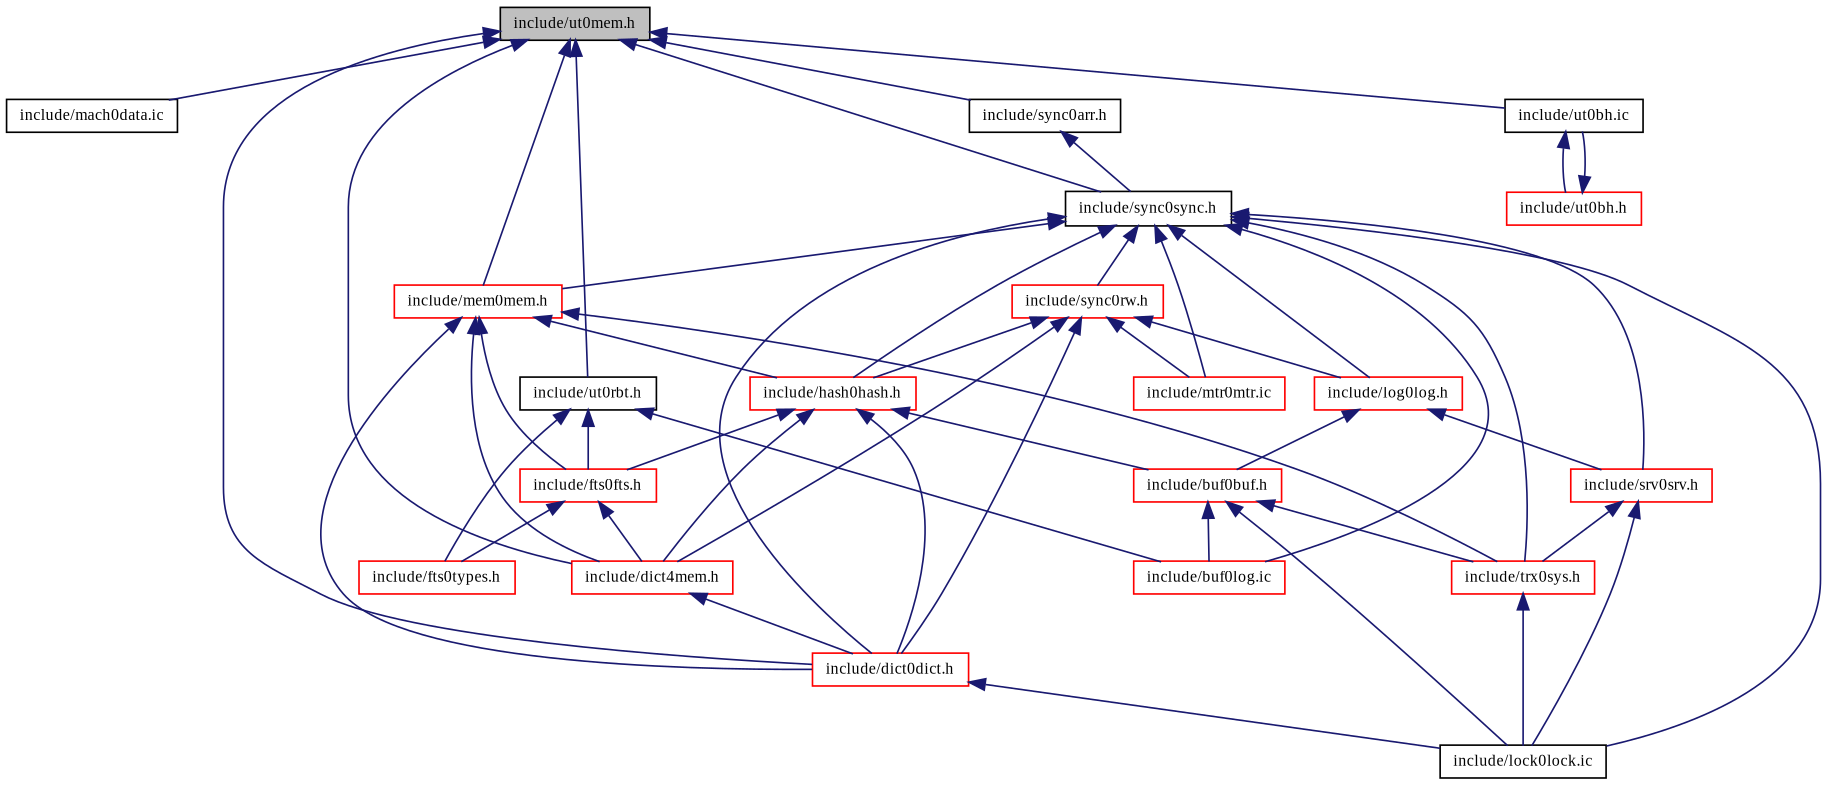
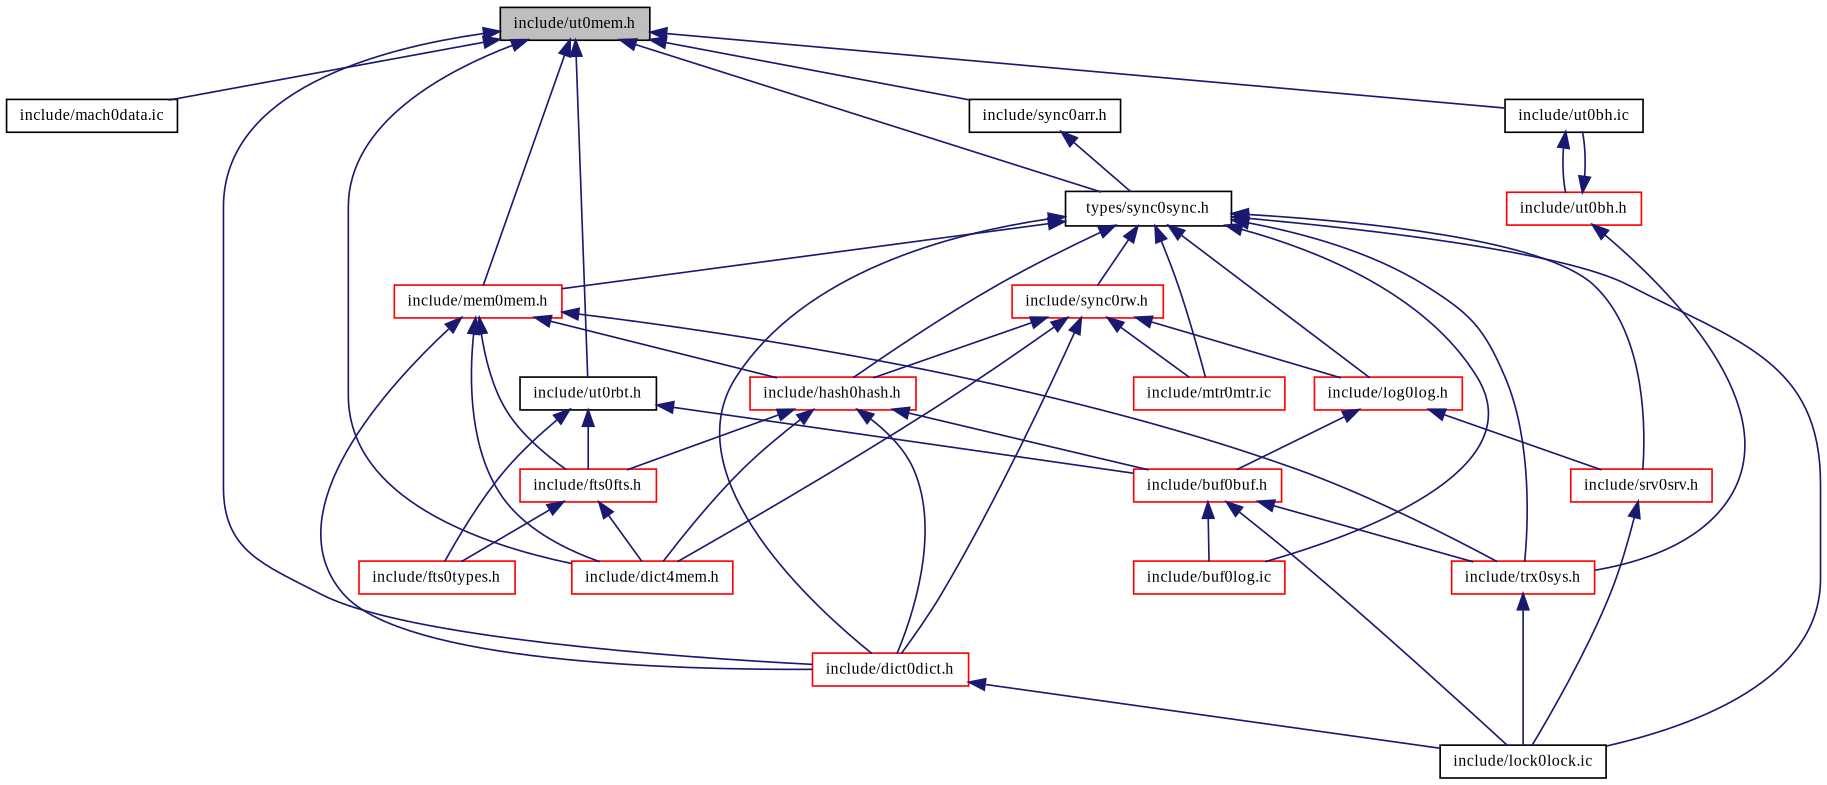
(1148, 209) -> (1148, 209)
(907, 488) -> (915, 442)
(1576, 537) -> (1742, 422)
(779, 626) -> none
